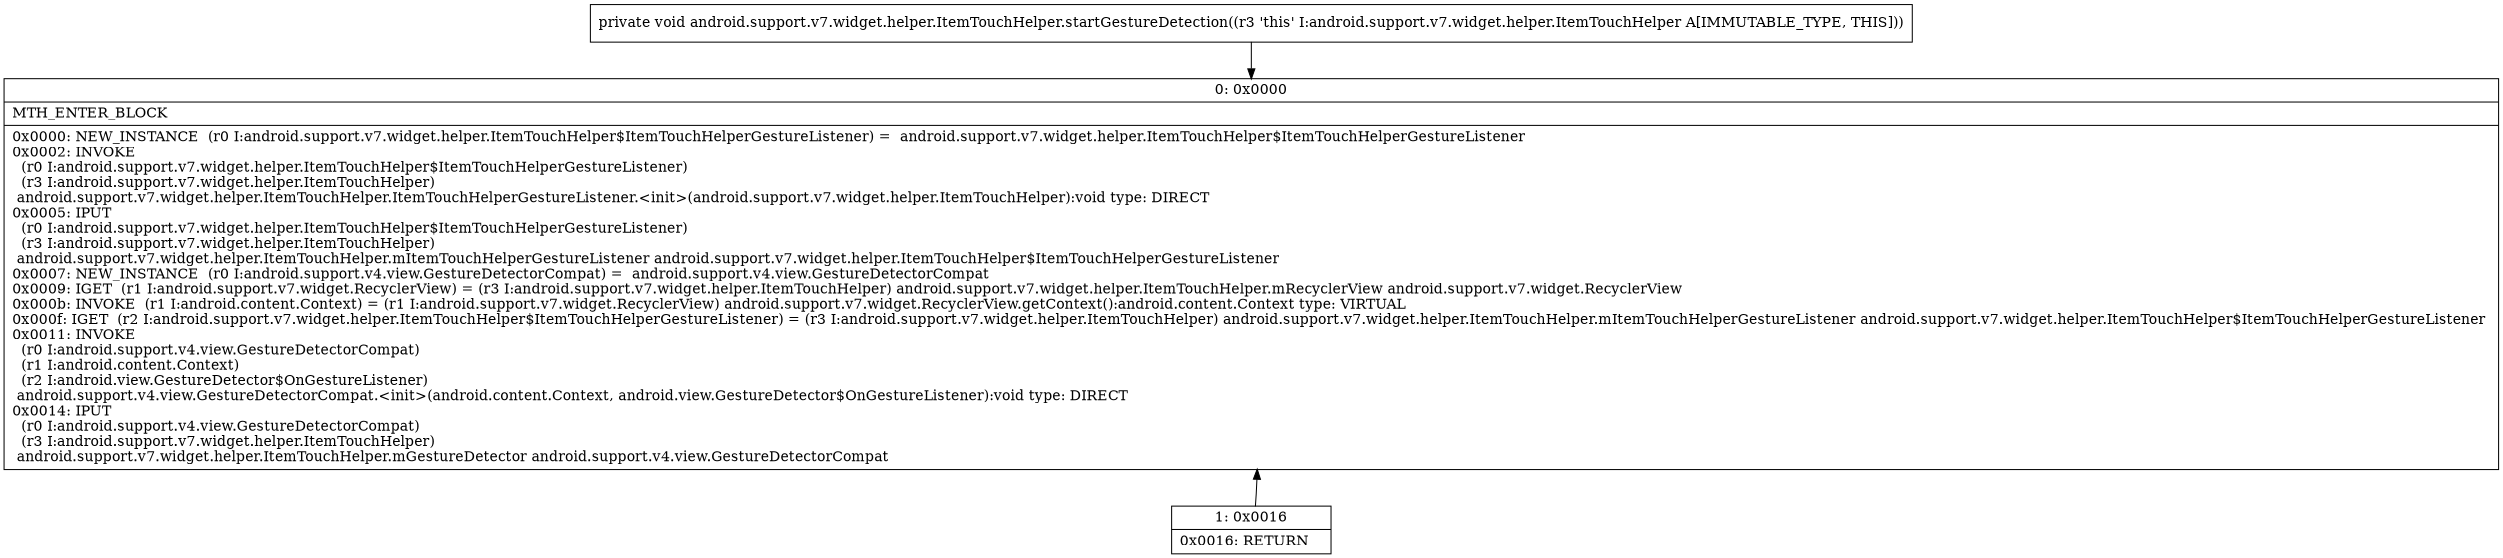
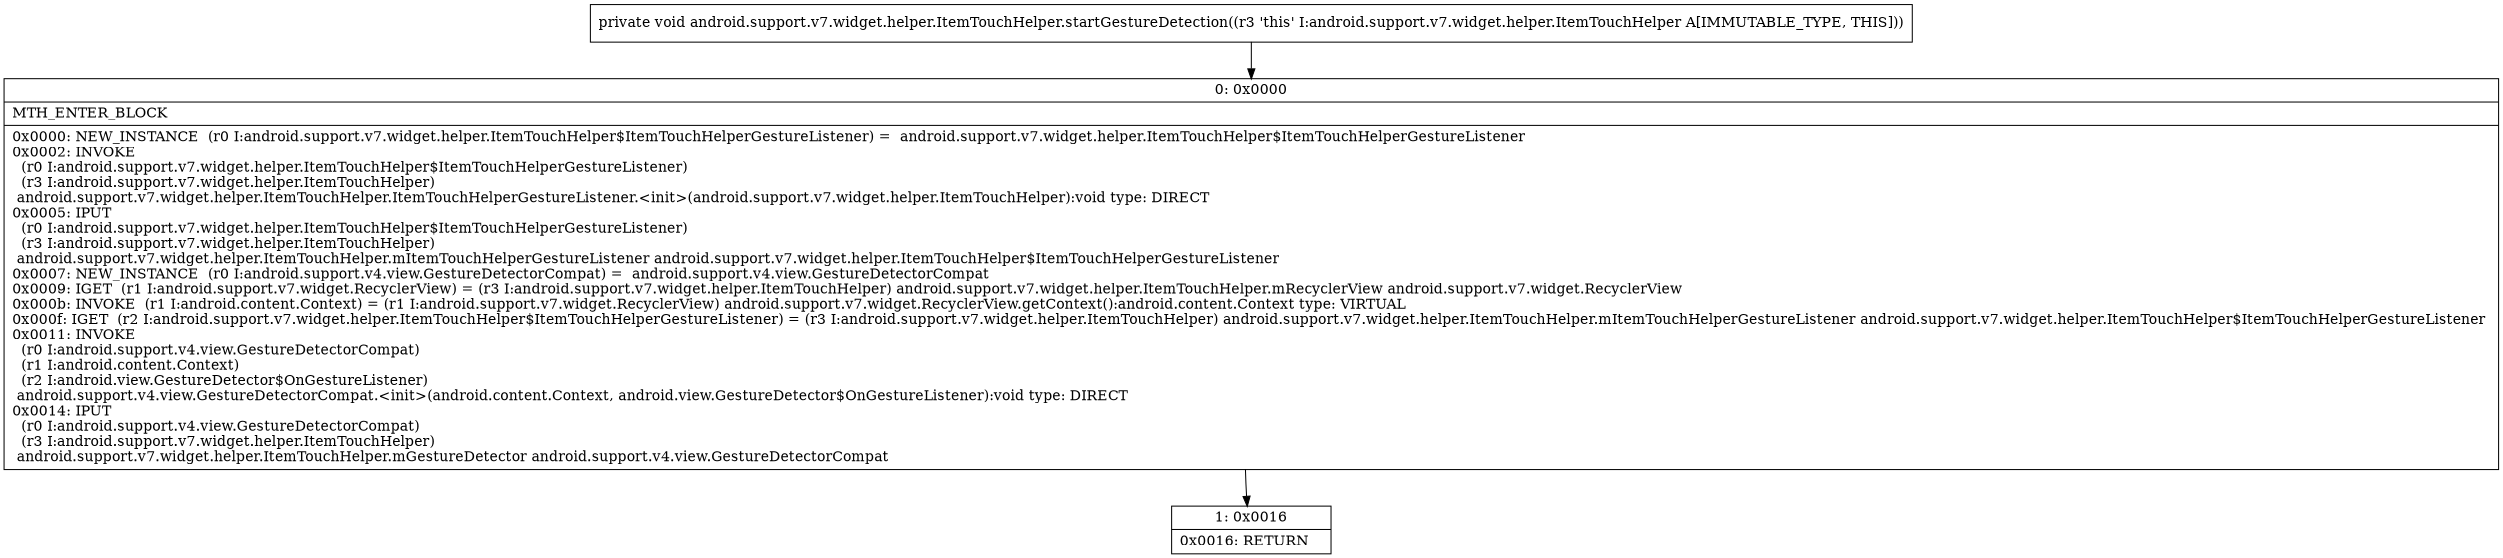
(1256, 493) -> (1246, 483)
